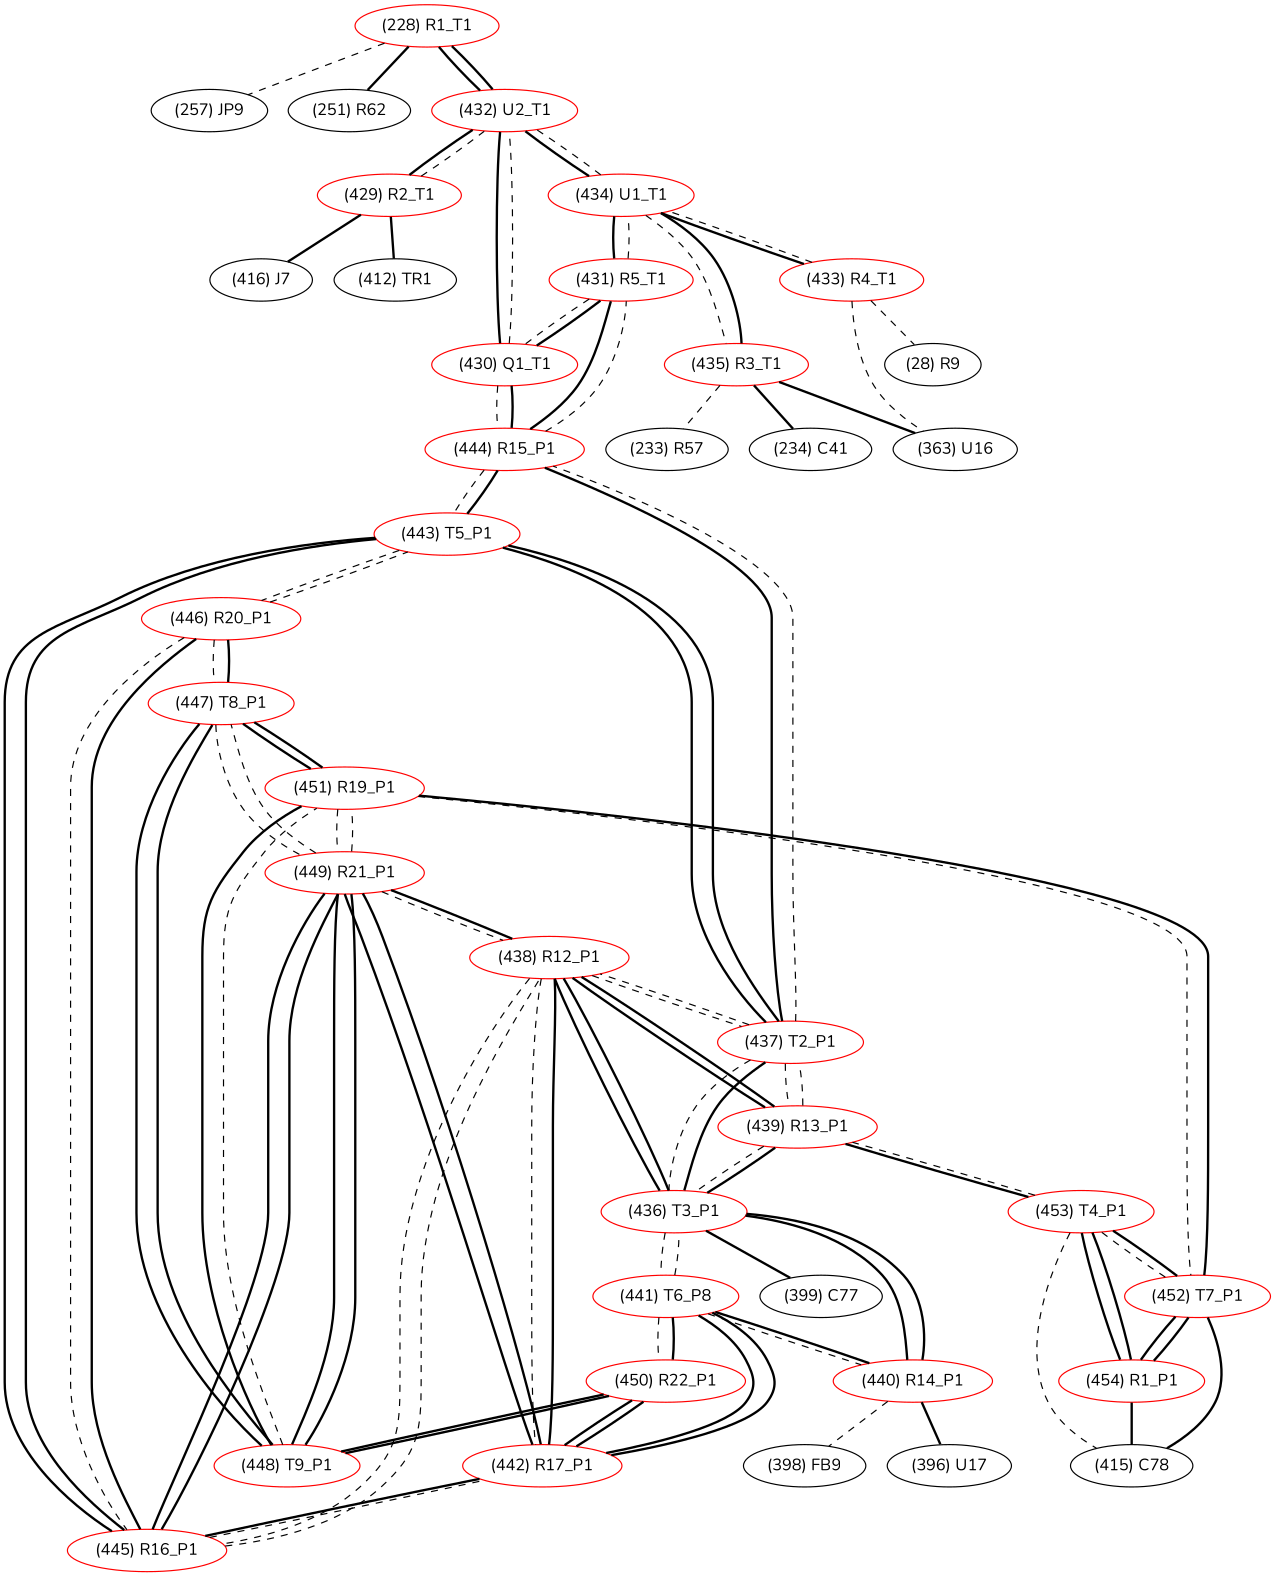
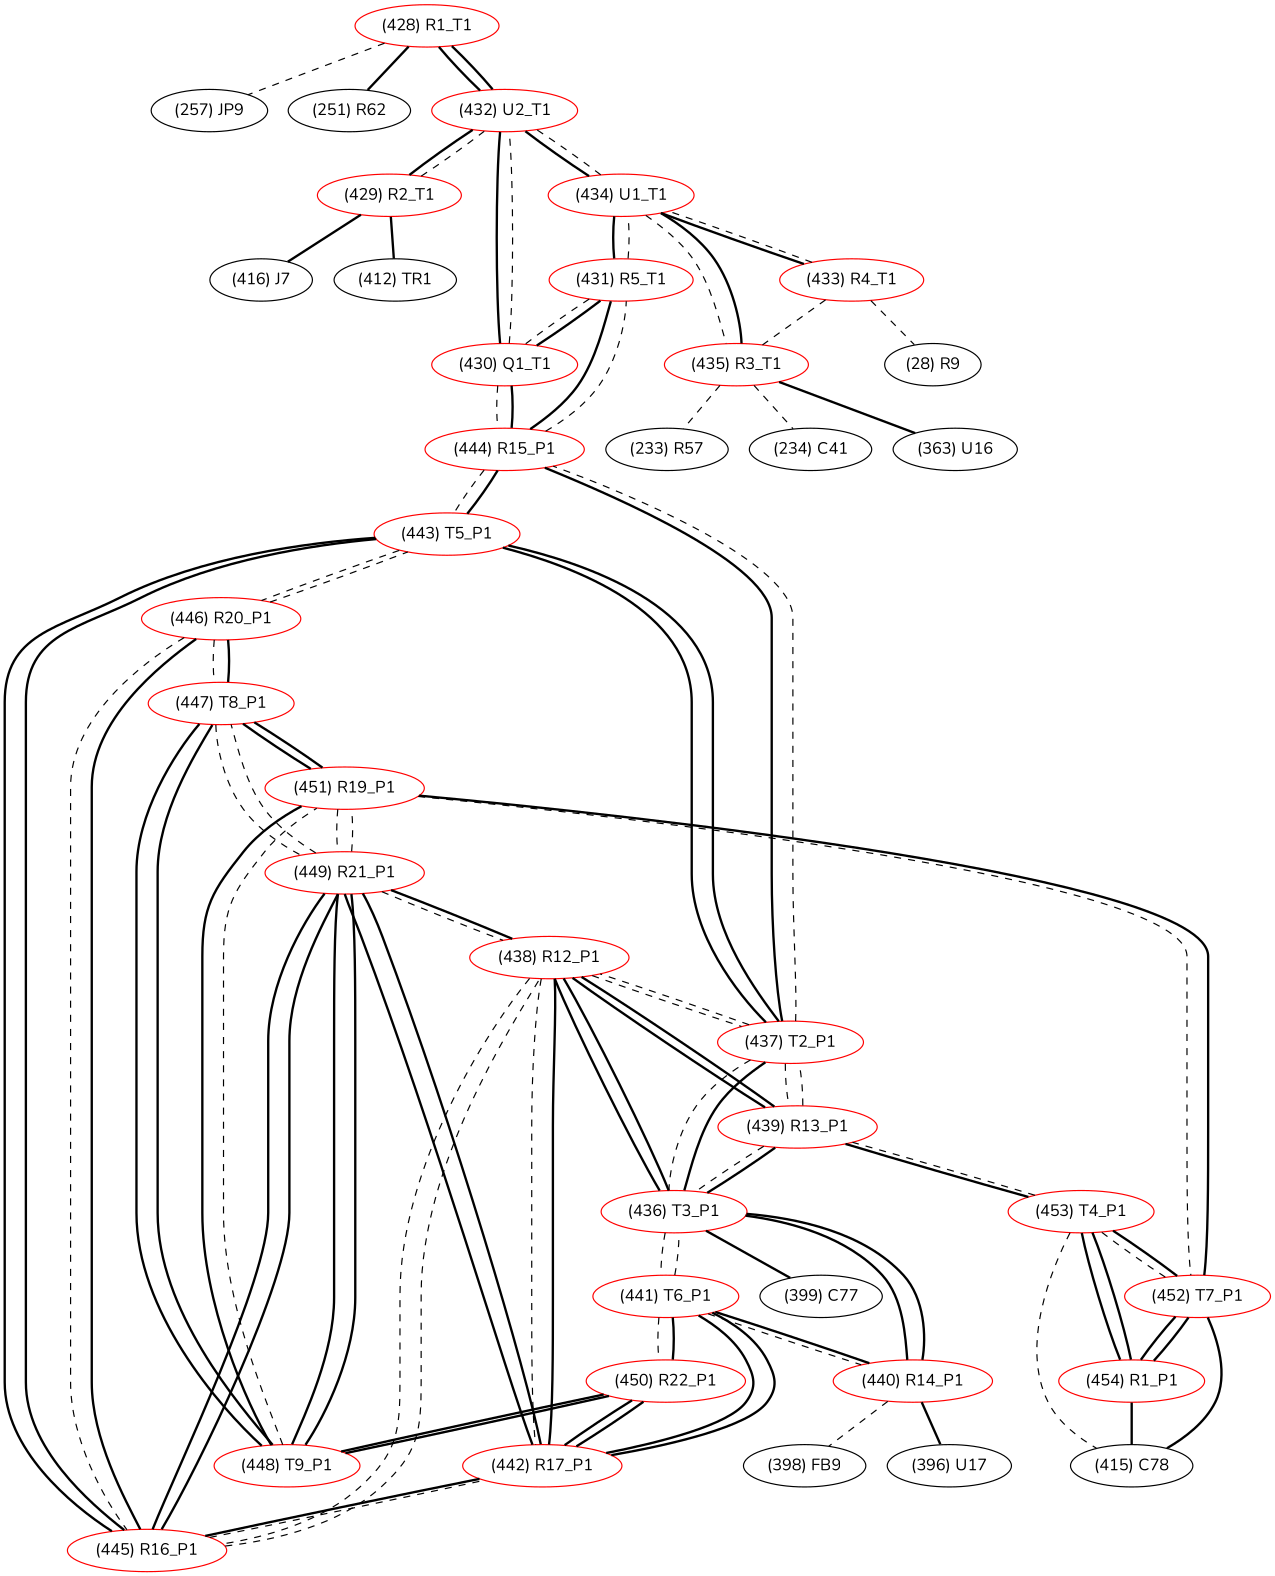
(427, 26) -> (427, 26)
(869, 377) -> (794, 322)
(774, 407) -> (774, 407)
(666, 1296) -> (666, 1296)
